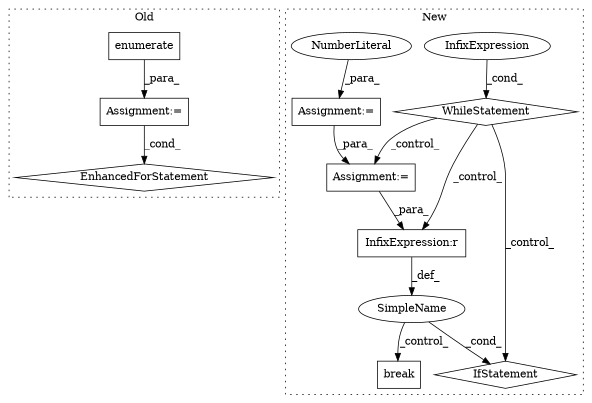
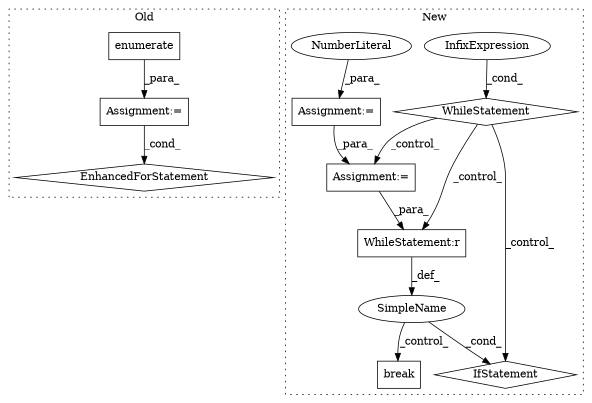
(412, 243) -> (412, 243)
